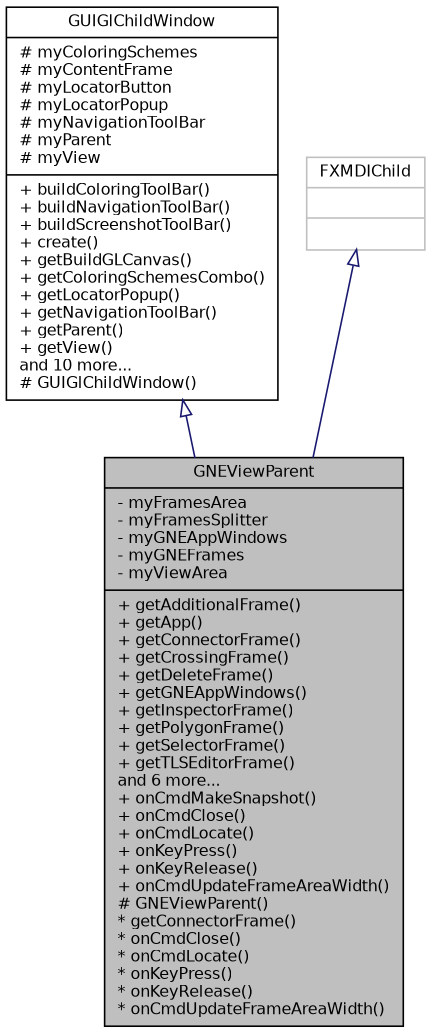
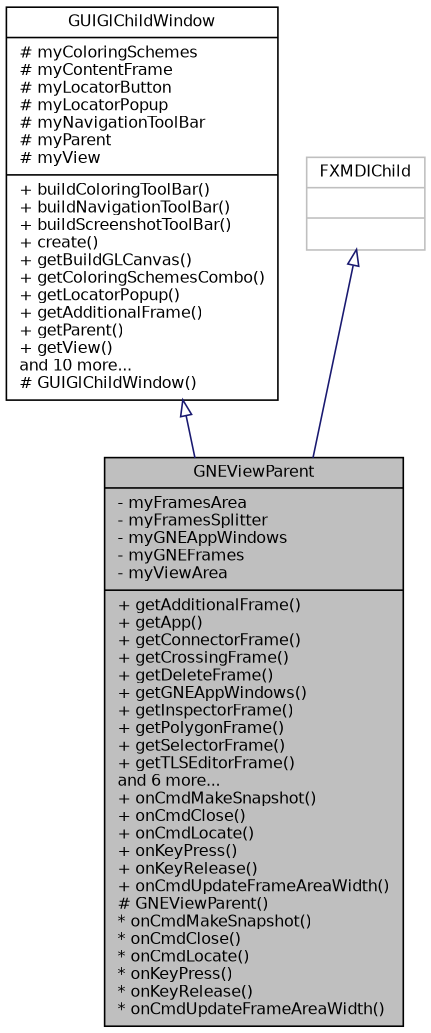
(118, 313) -> (111, 313)
(207, 922) -> (215, 922)
